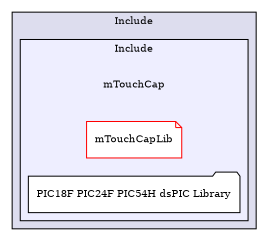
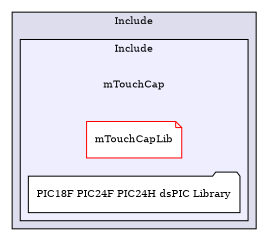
(134, 194) -> (134, 194)
